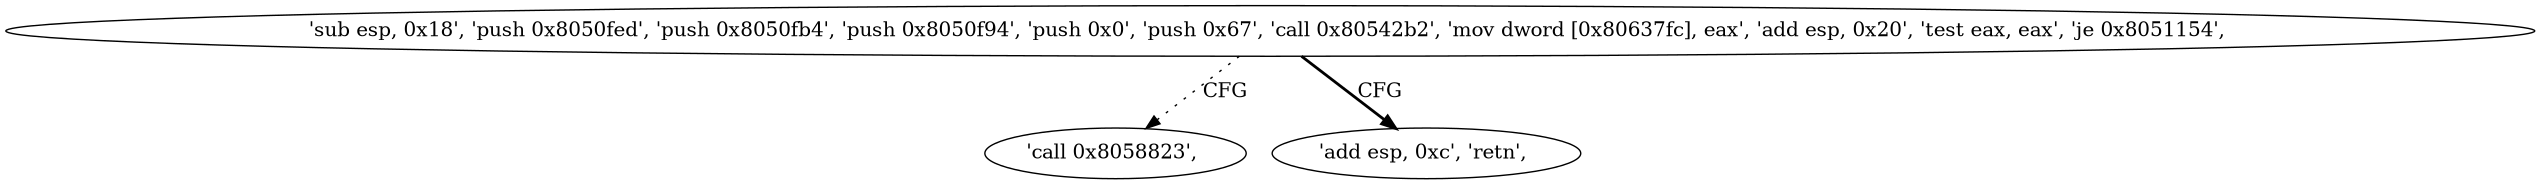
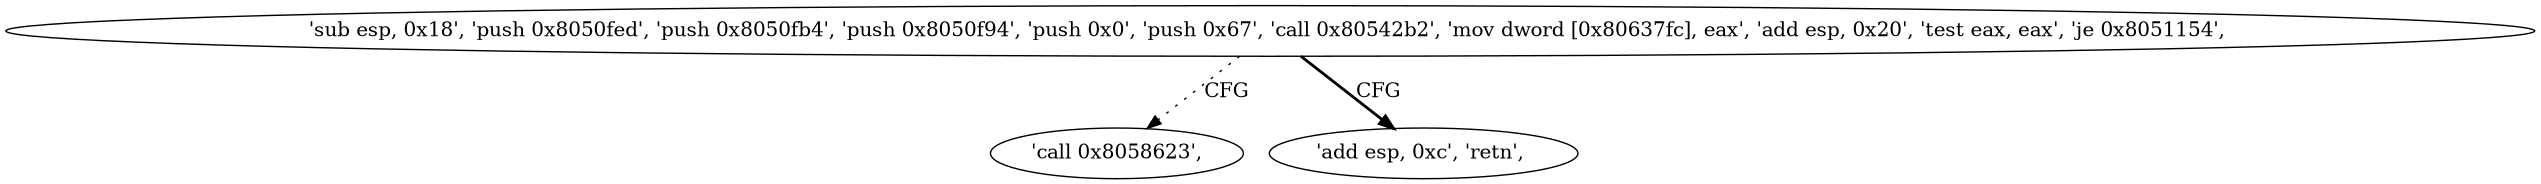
(1116, 153) -> (1117, 153)
